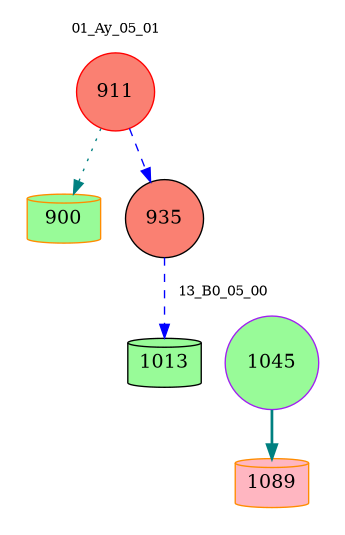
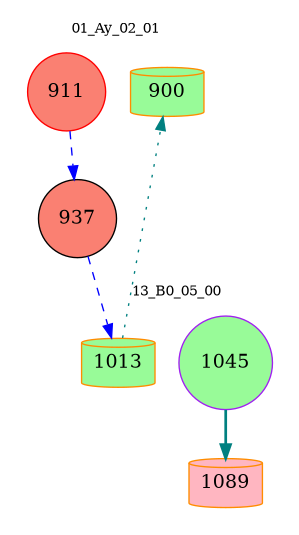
(116, 29) -> (116, 29)
(90, 155) -> (142, 234)
(165, 219) -> (78, 219)
(165, 363) -> (118, 363)
